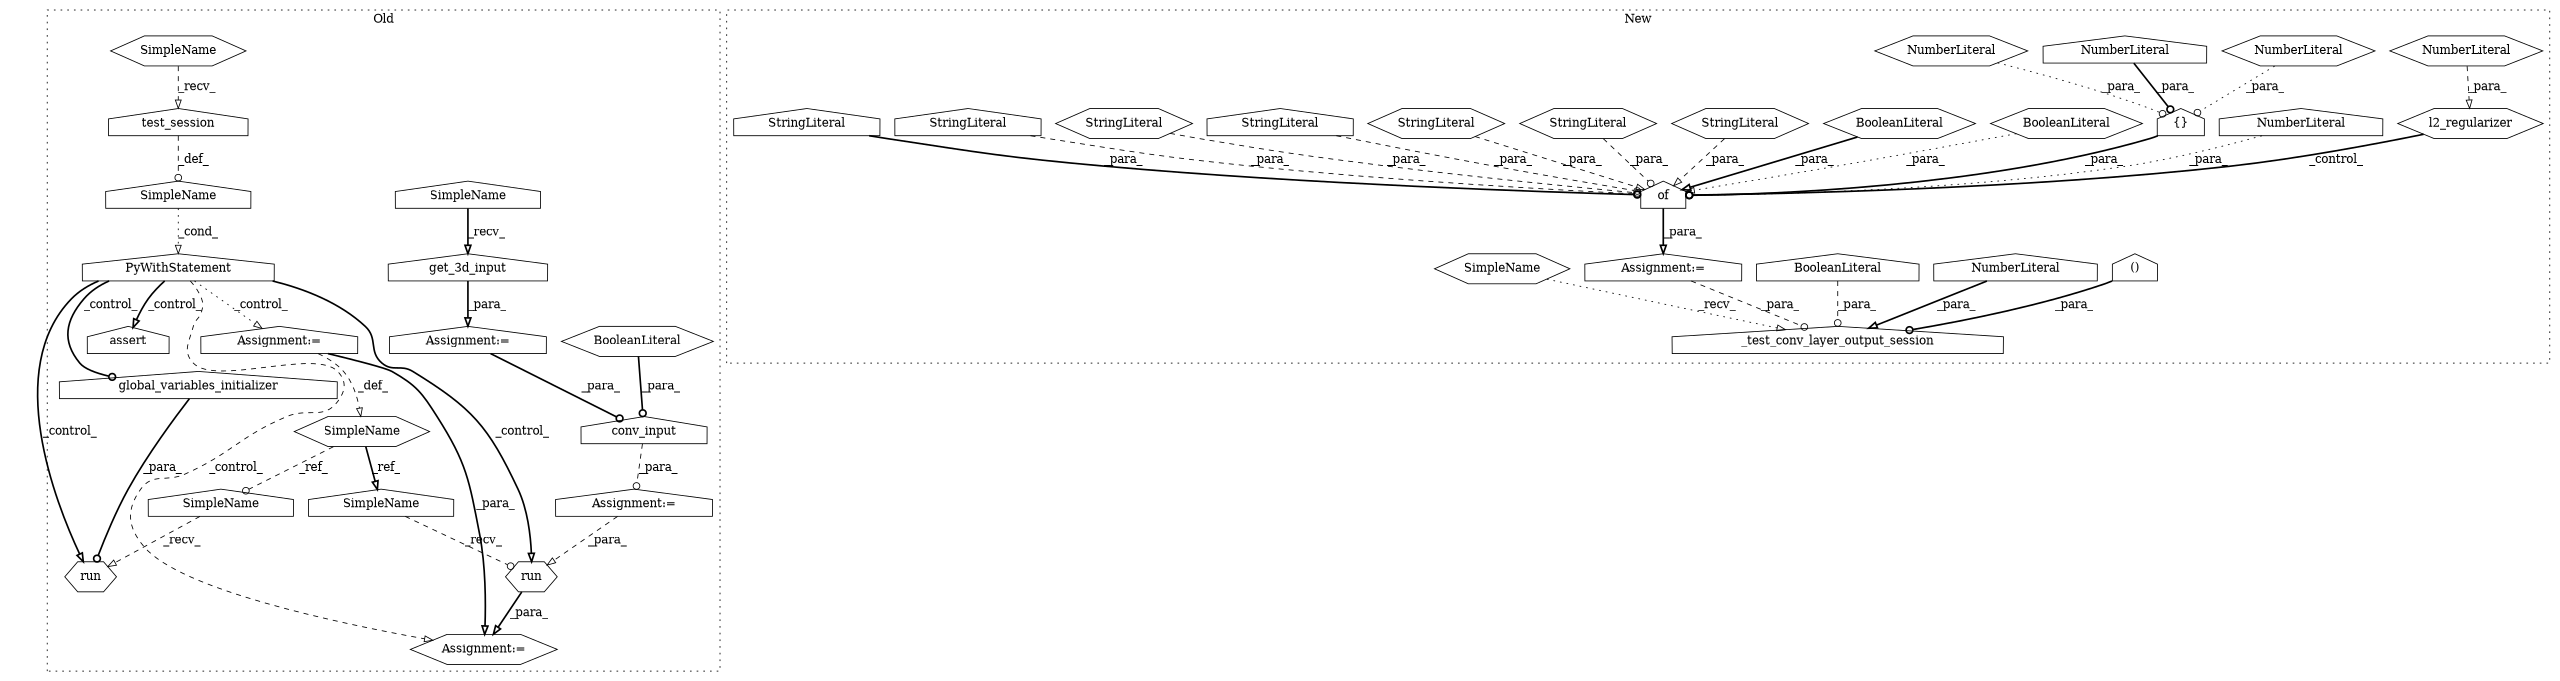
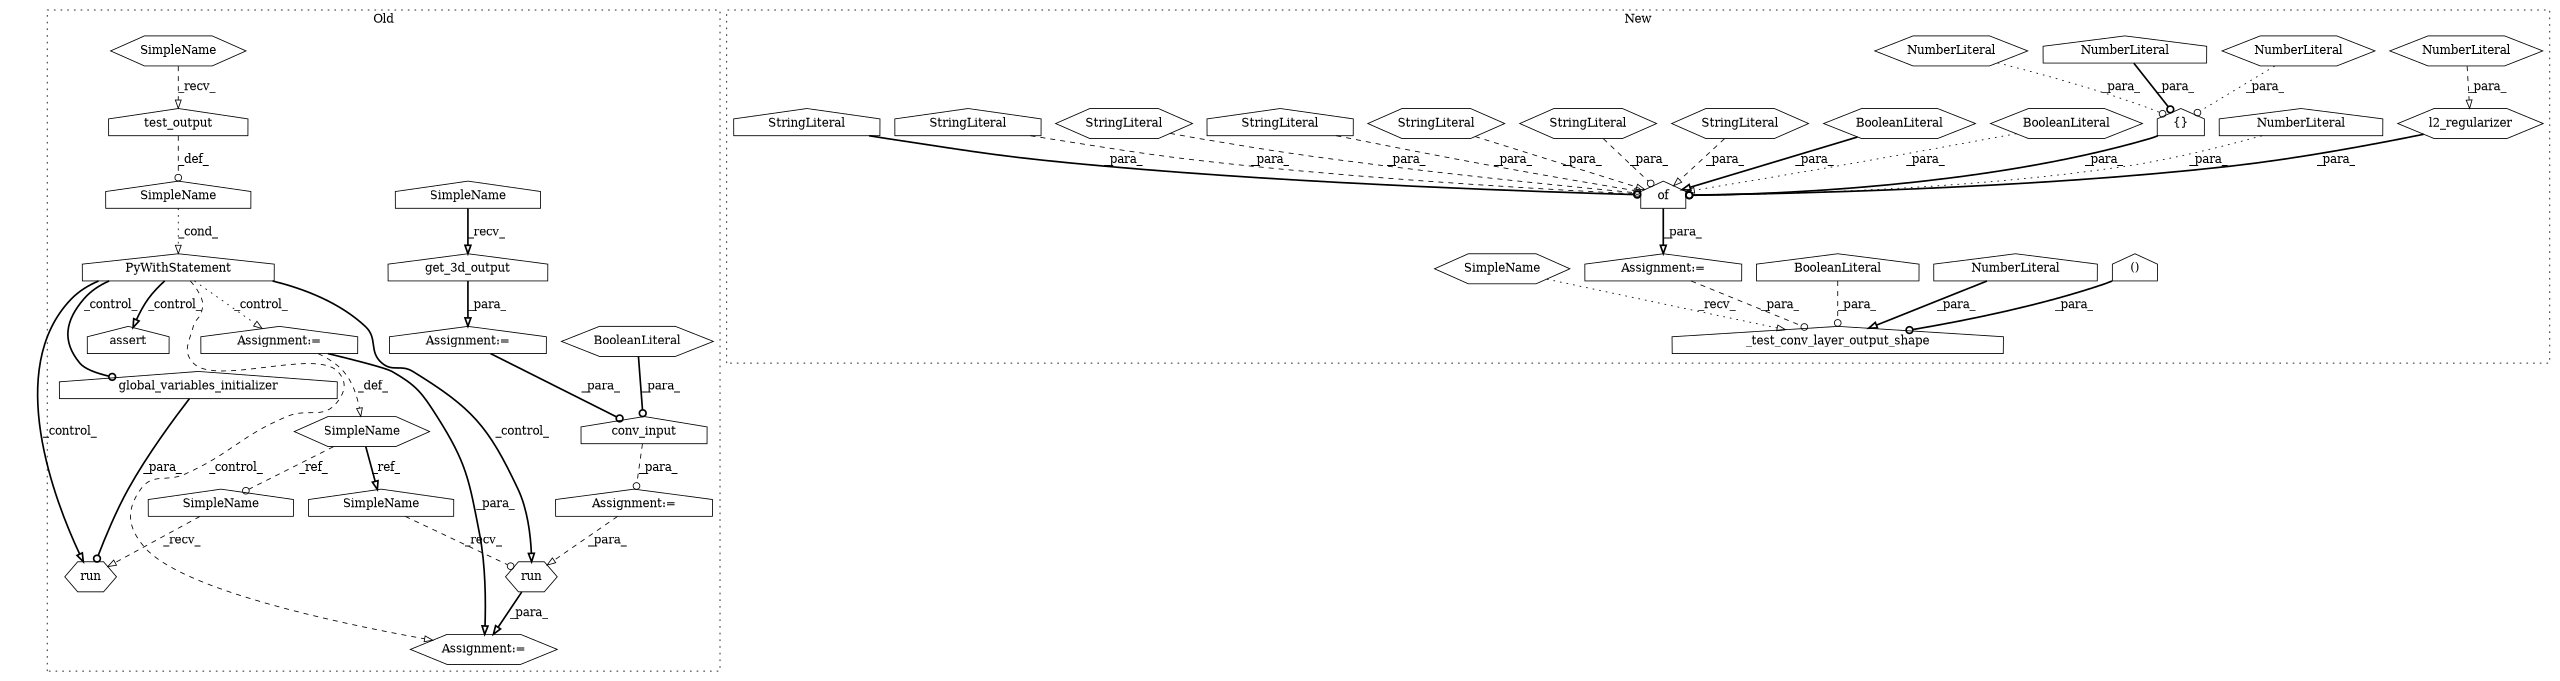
(178, 124) -> (178, 124)
(2336, 160) -> (2336, 160)
(468, 269) -> (468, 269)
(1838, 341) -> (1838, 341)
